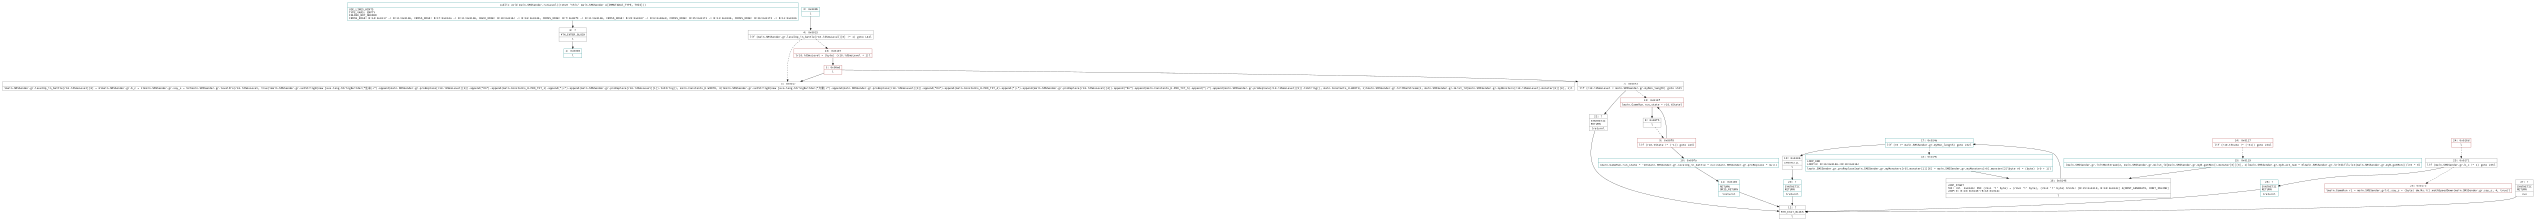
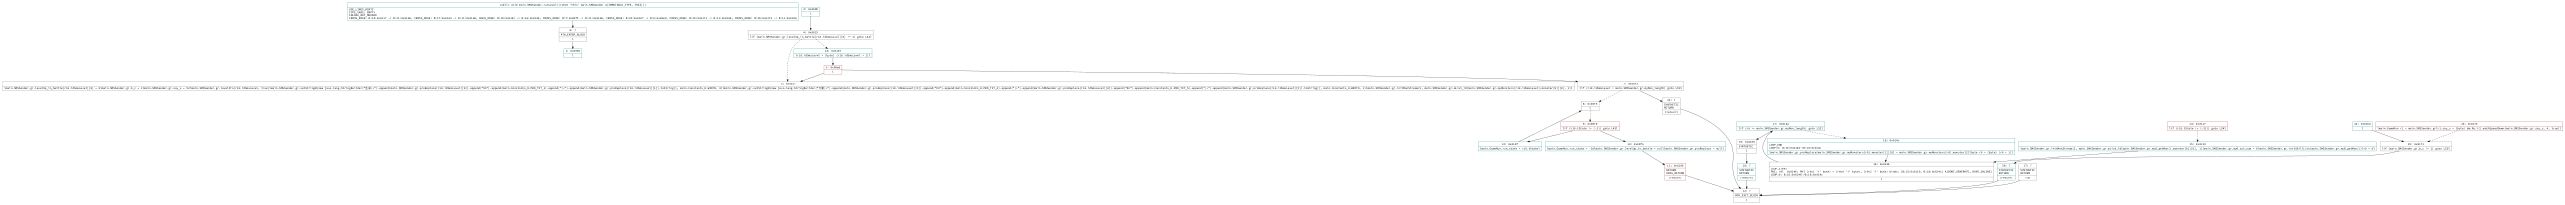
(833, 53) -> (833, 53)
(1641, 94) -> (1611, 96)
(1652, 102) -> (1510, 146)
(2461, 143) -> (2363, 126)
(2461, 152) -> (2387, 136)
(2441, 175) -> (2444, 136)
(1729, 188) -> (1675, 172)
